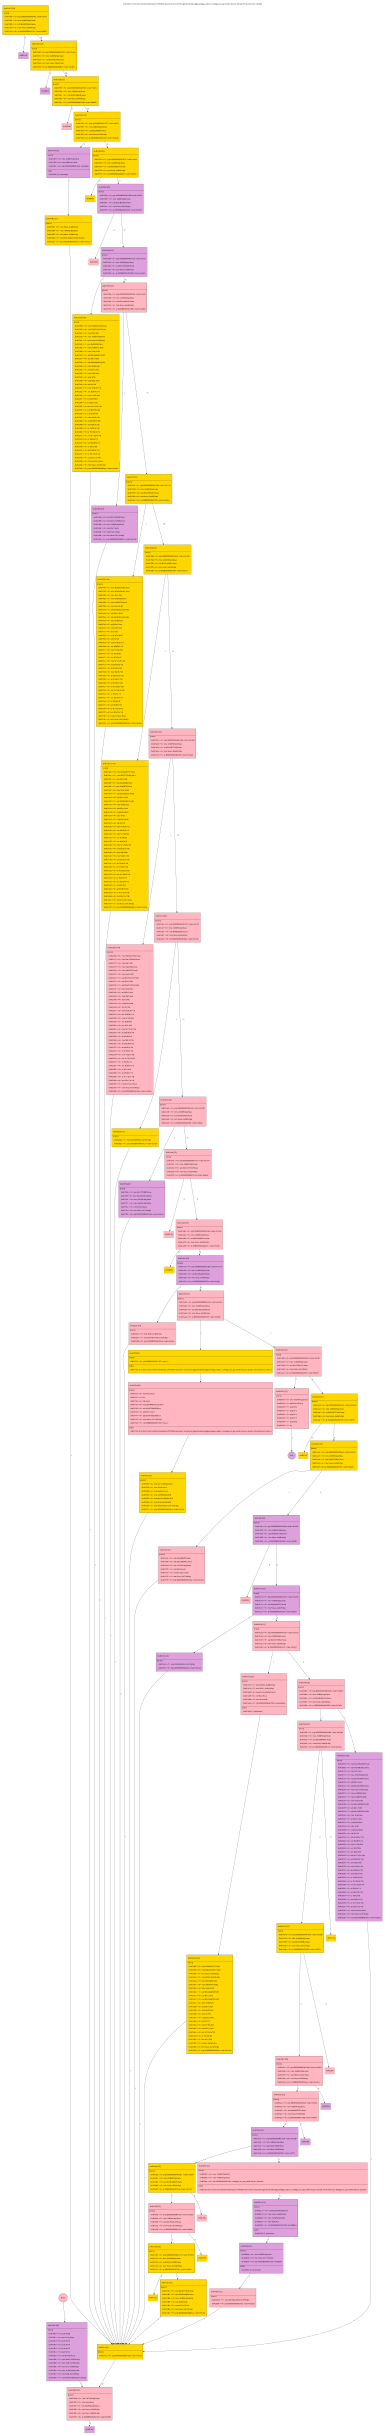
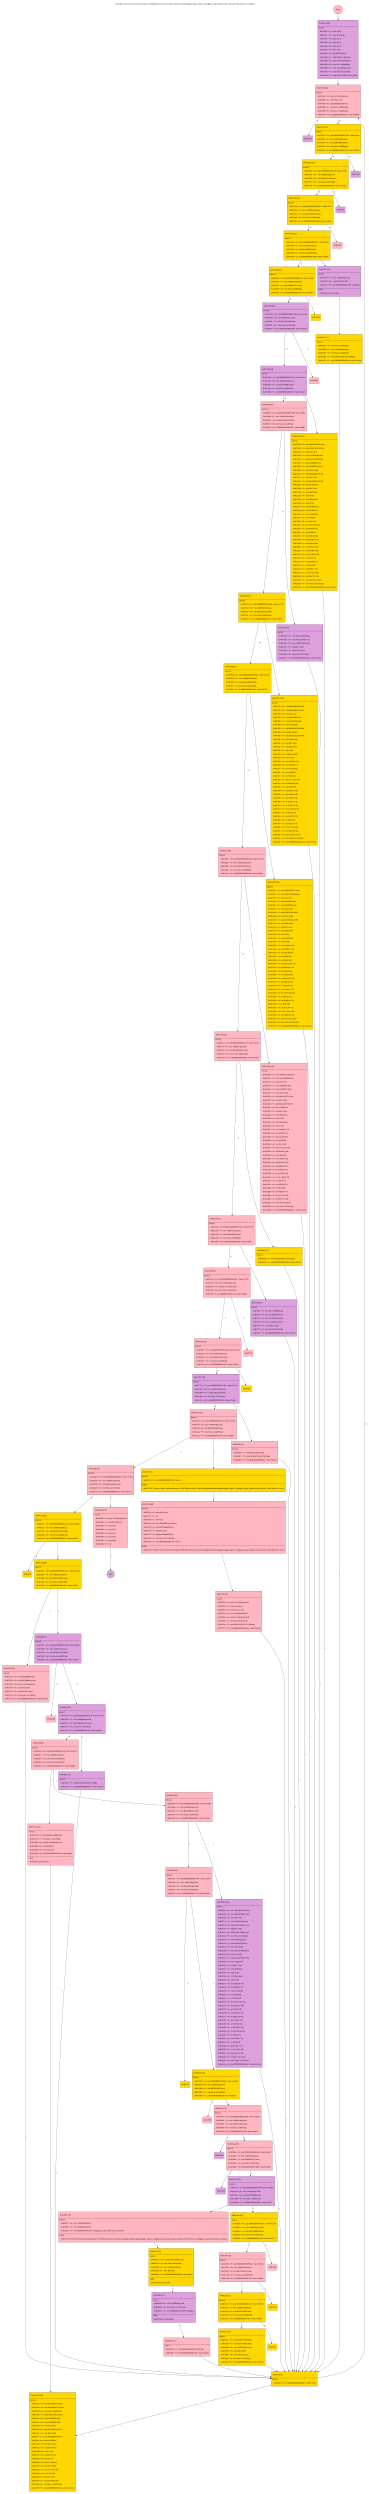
none -> (338, 120)
(163, 1493) -> (239, 1611)
(145, 2177) -> (174, 2410)
(275, 2218) -> (171, 2267)
